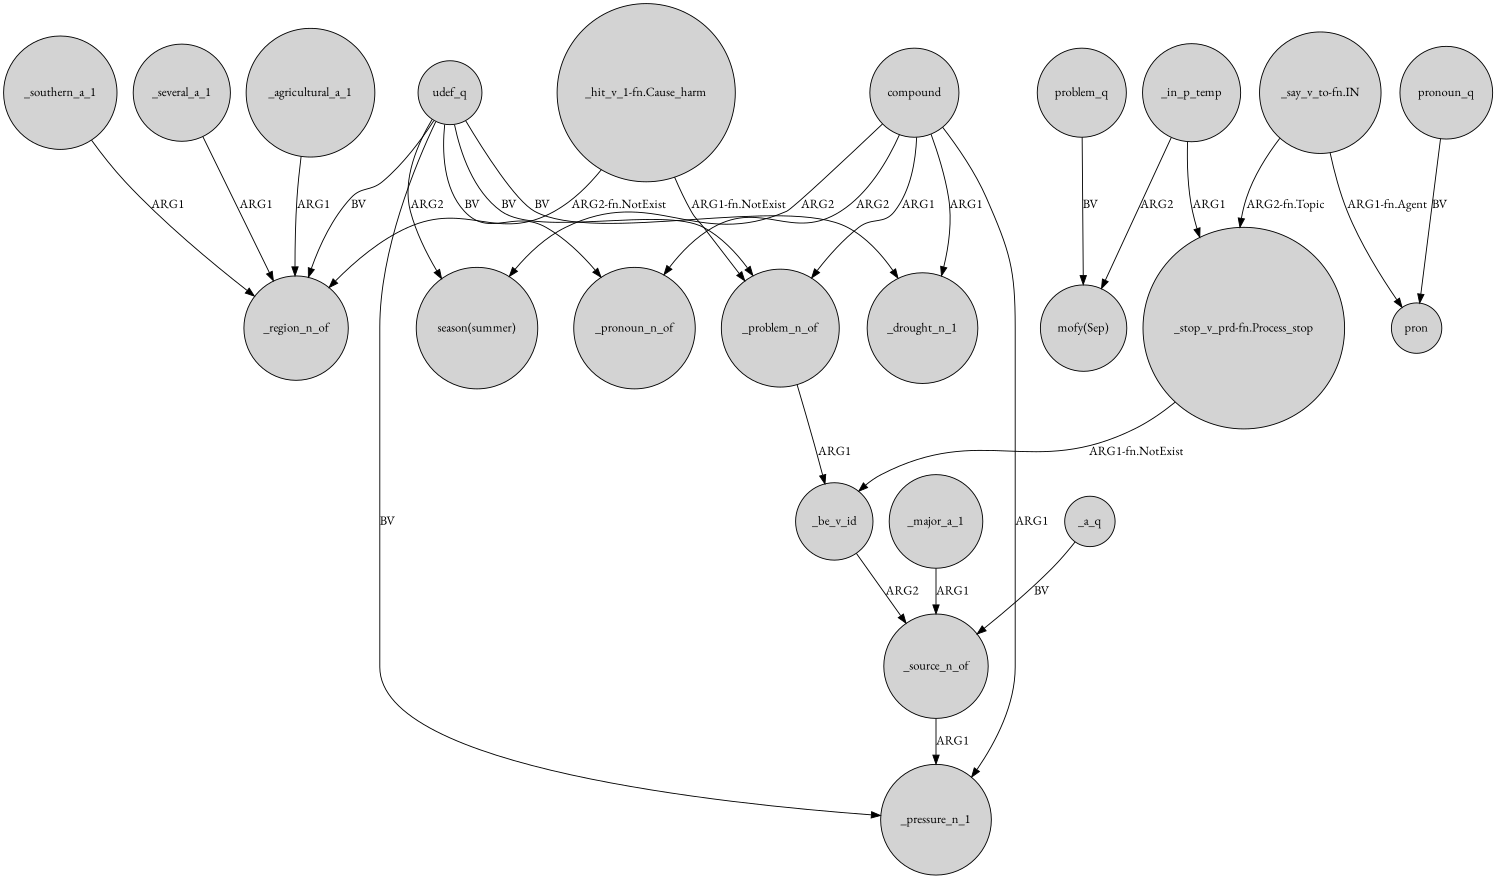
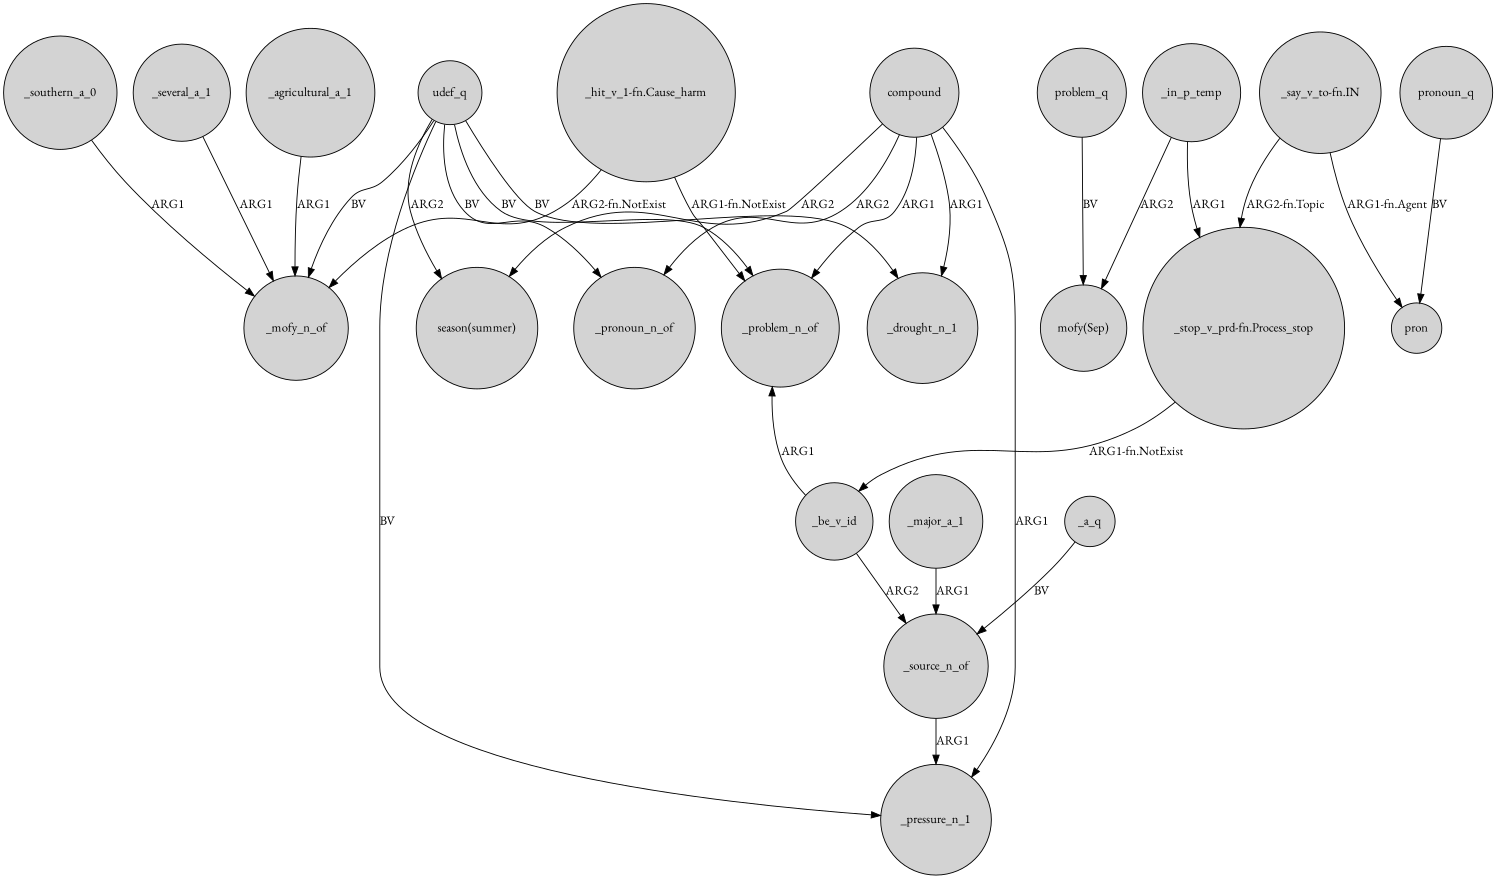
(60, 93) -> (60, 93)
(296, 328) -> (296, 328)
(810, 430) -> (778, 449)
